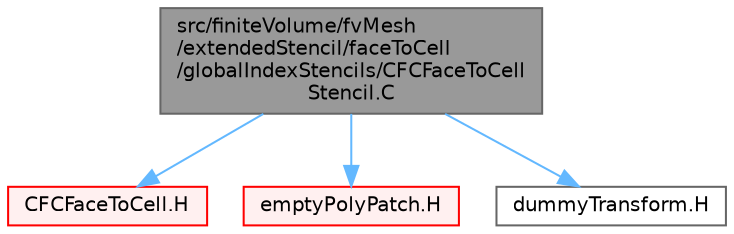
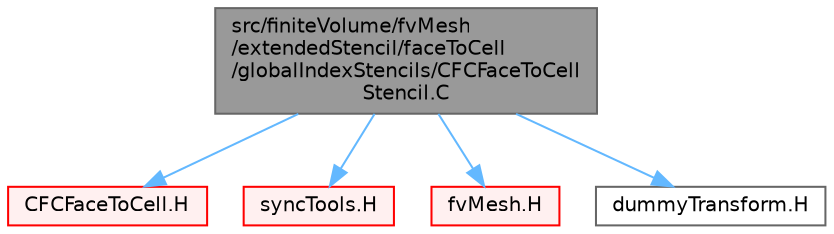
none -> (319, 206)
(351, 206) -> (495, 206)
